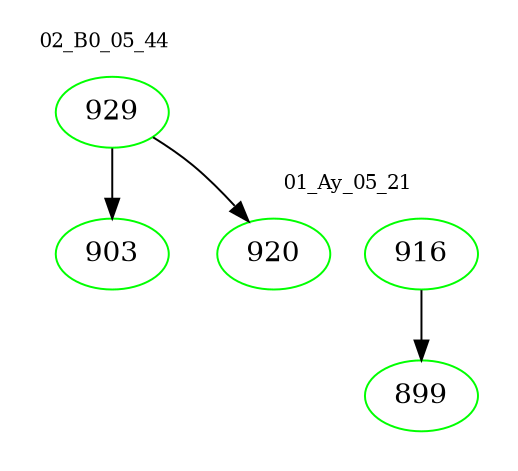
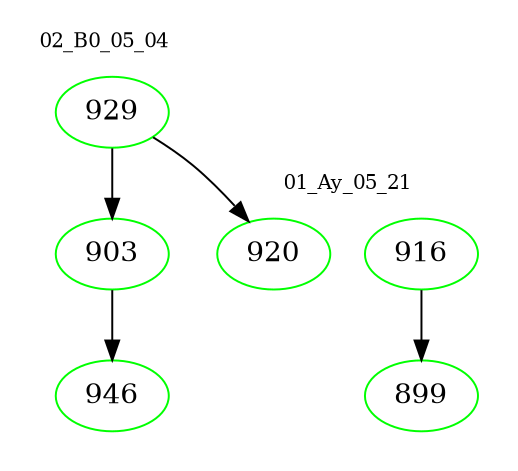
(104, 42) -> (104, 42)
none -> (112, 396)
